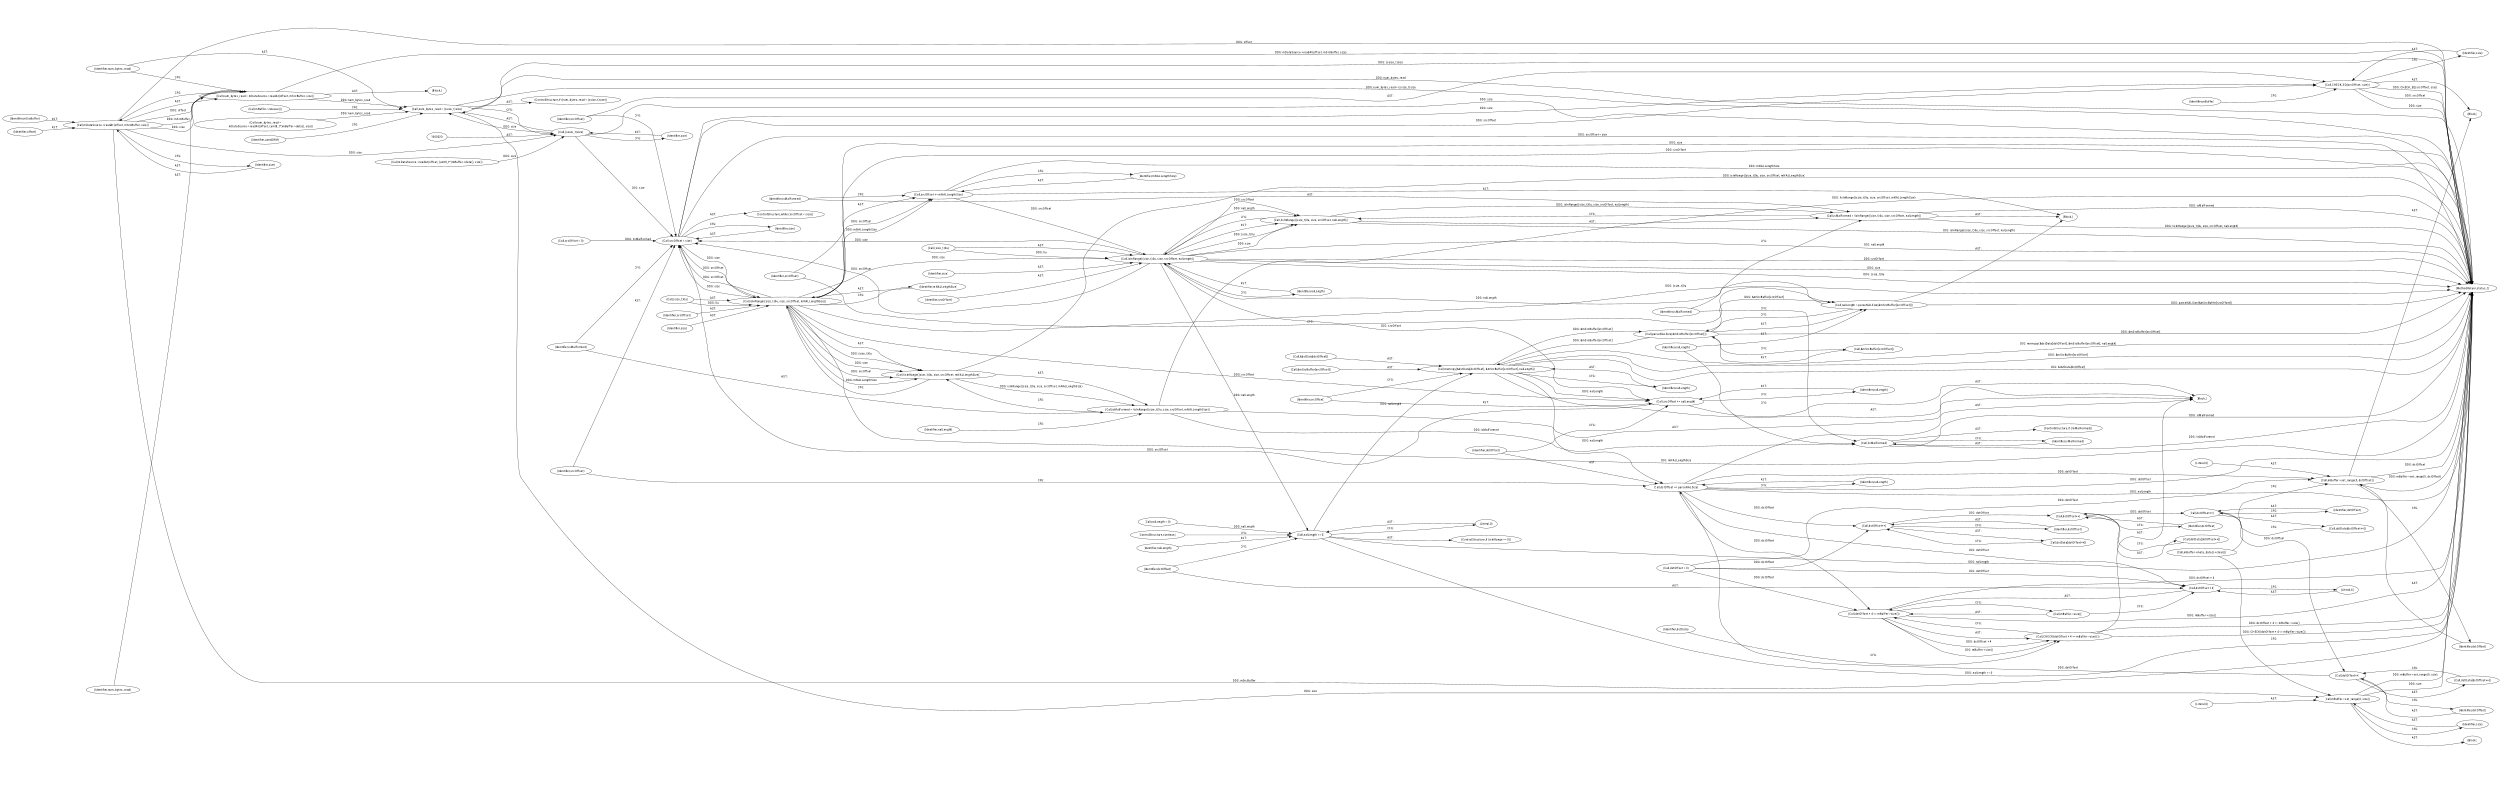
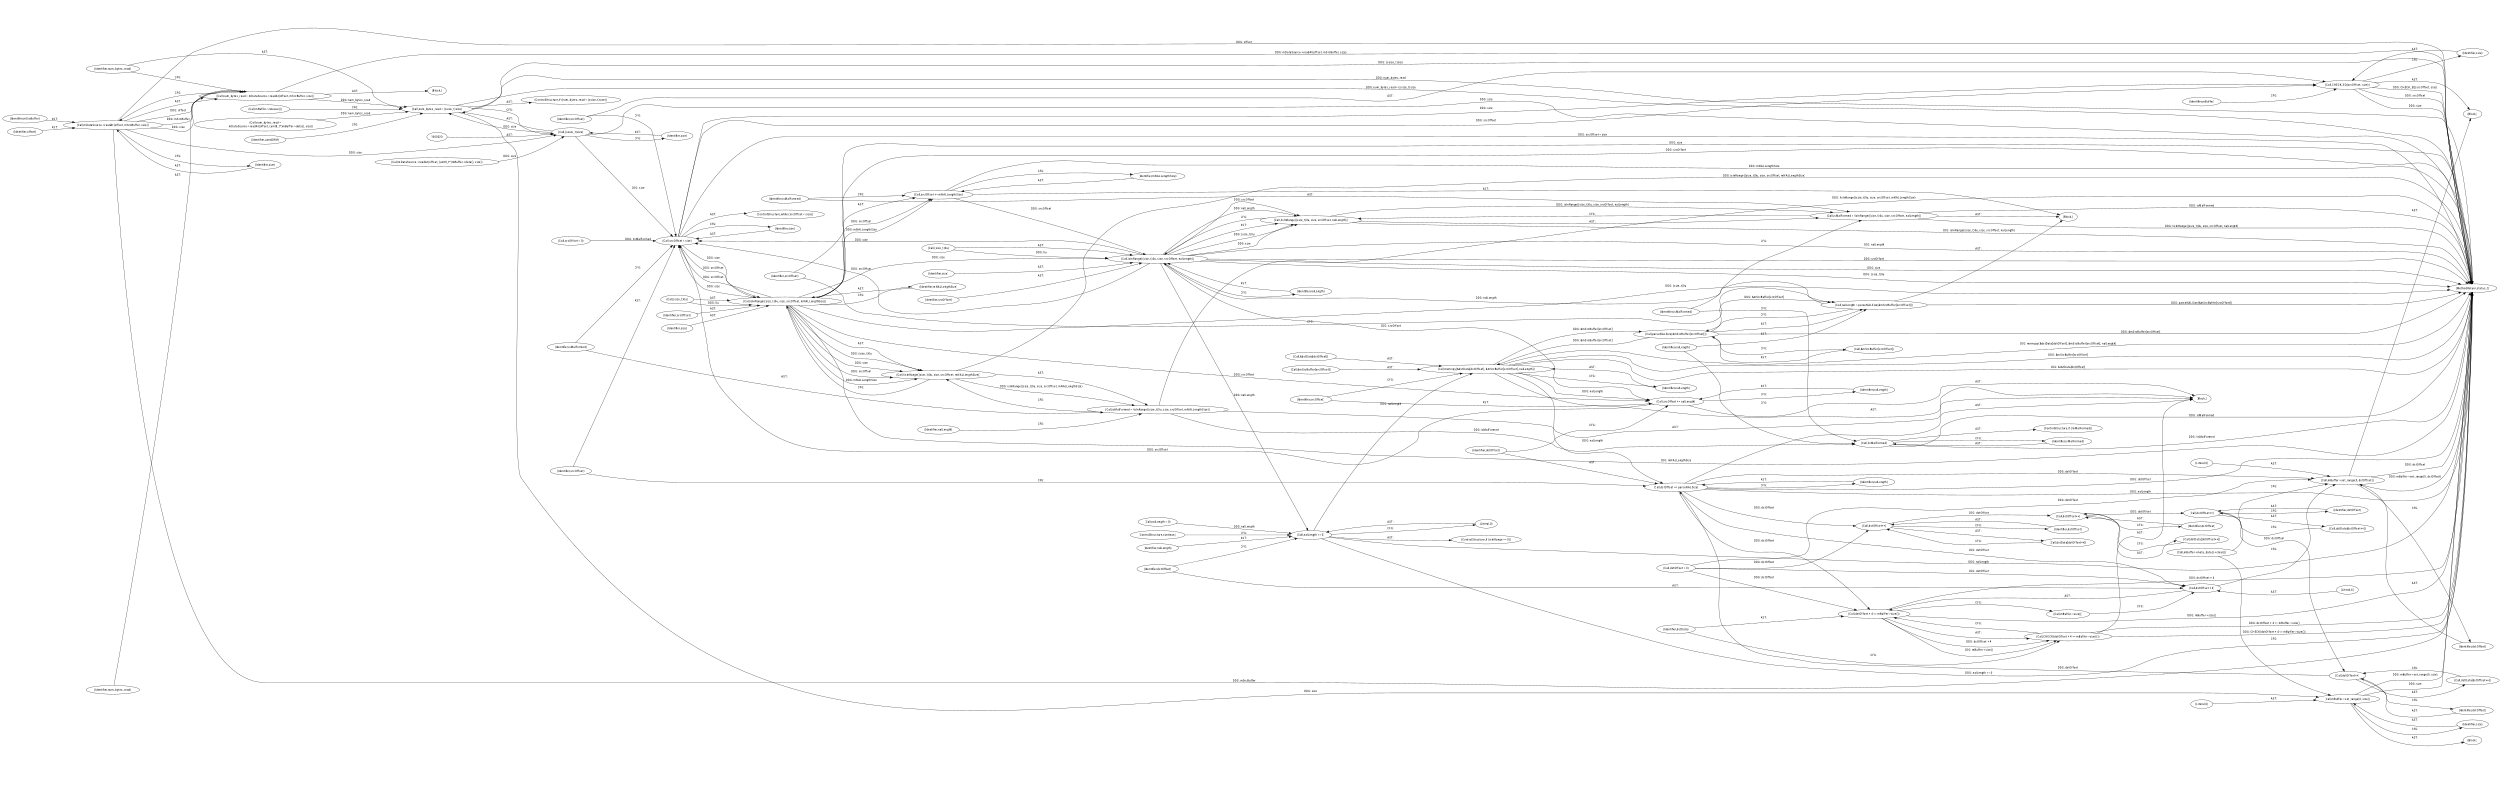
(2277, 589) -> (2300, 558)
(1980, 614) -> (1768, 622)
